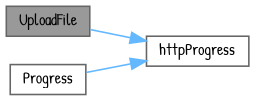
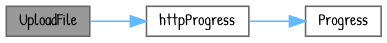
(109, 68) -> (269, 21)
